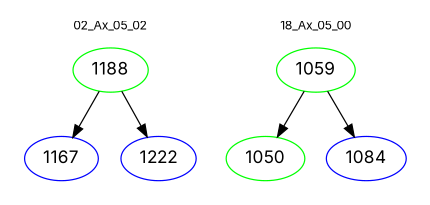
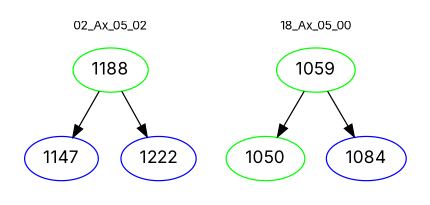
(61, 159) -> (61, 159)
